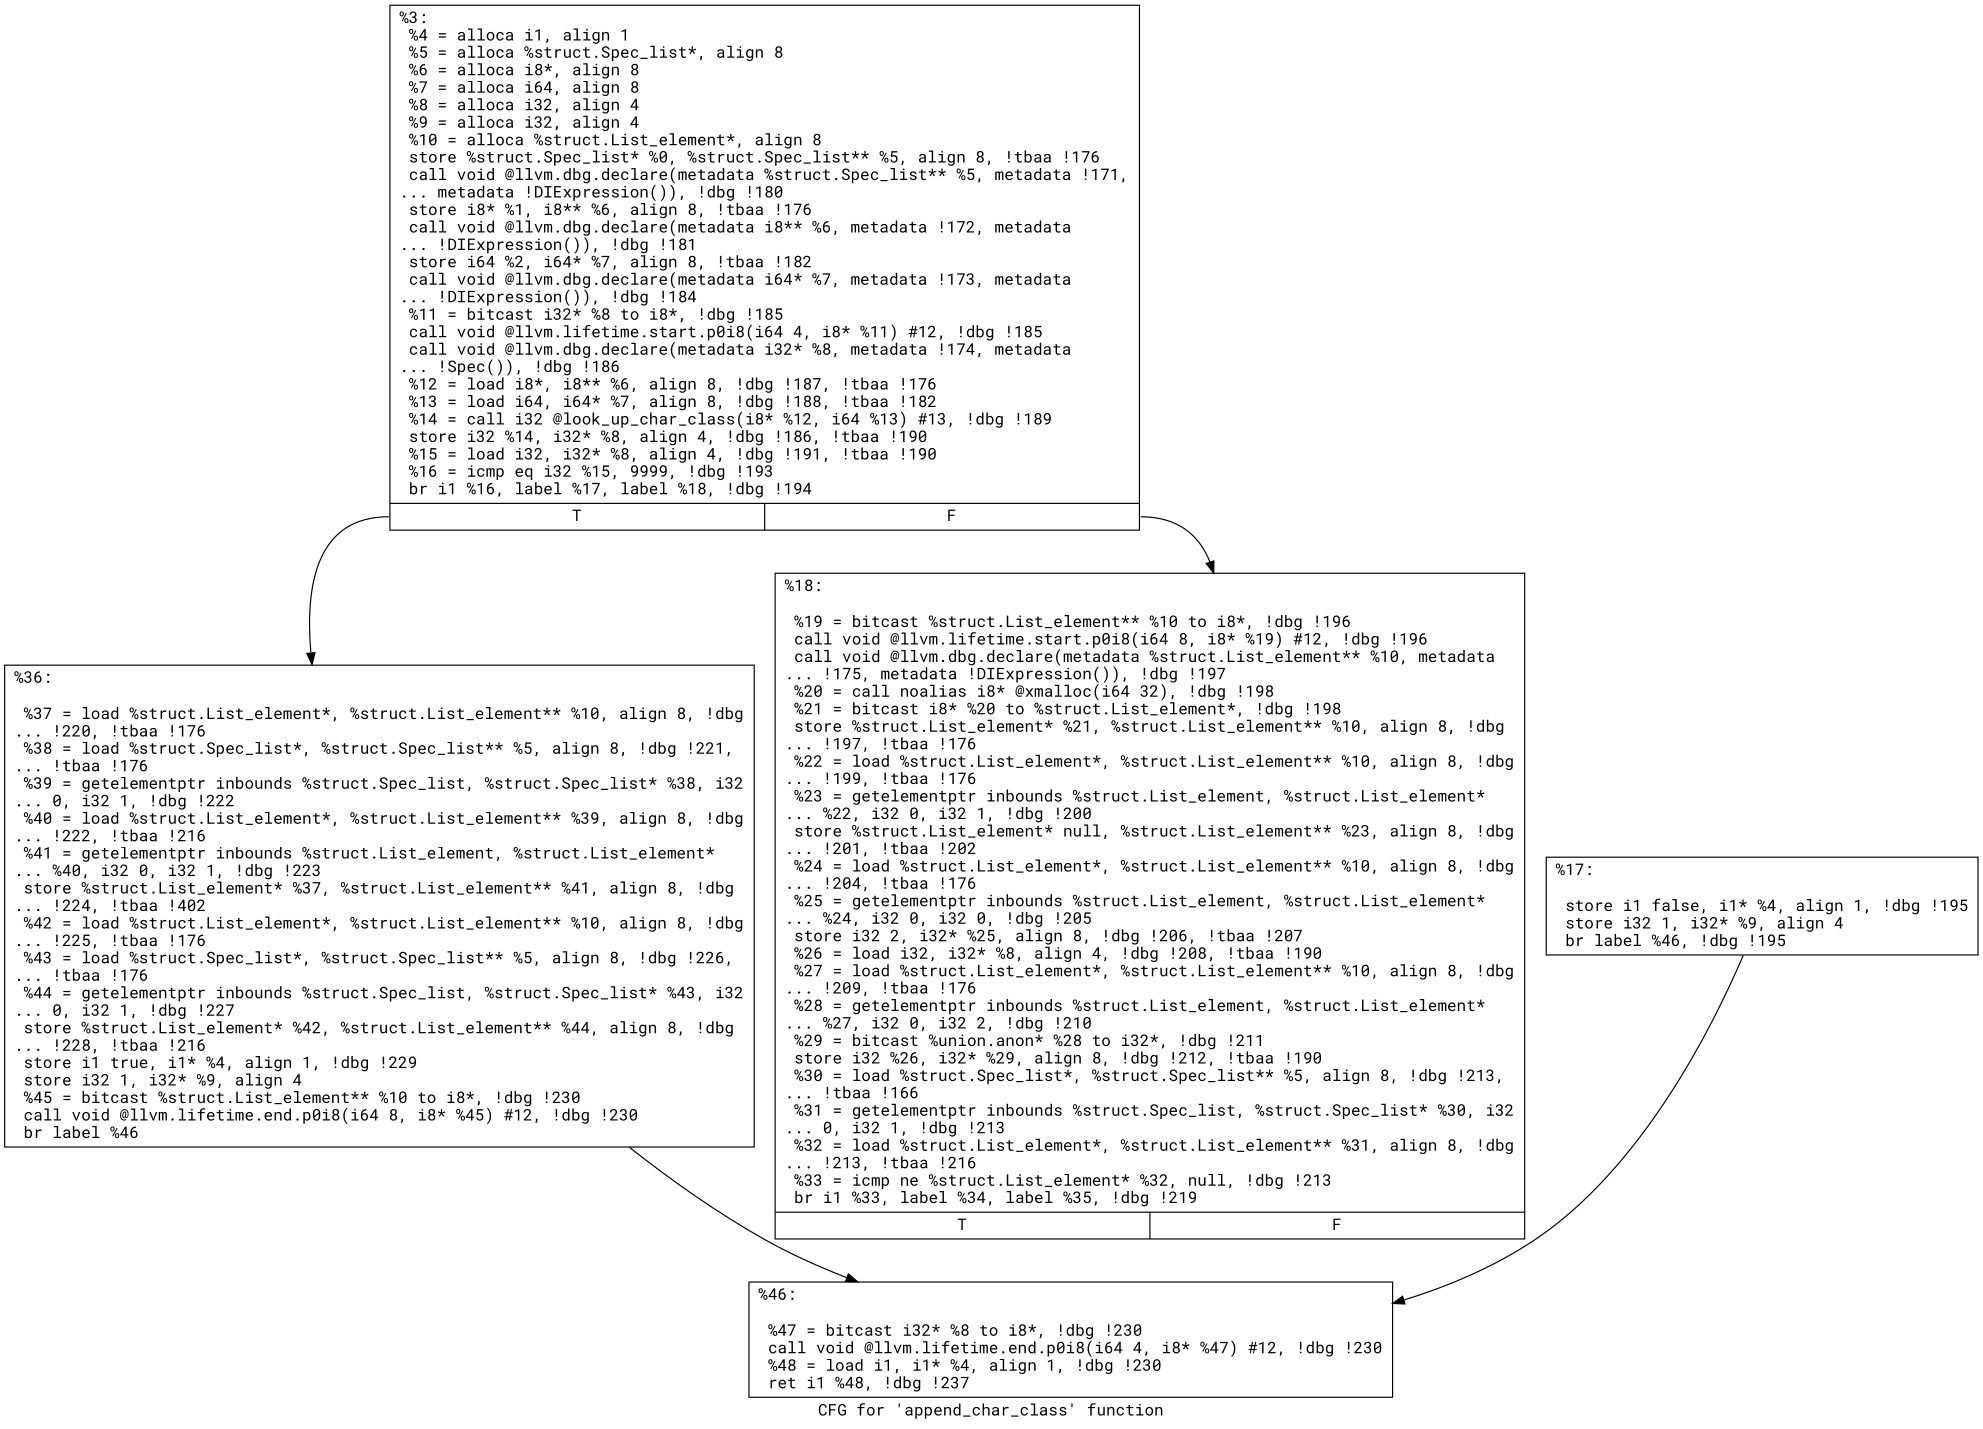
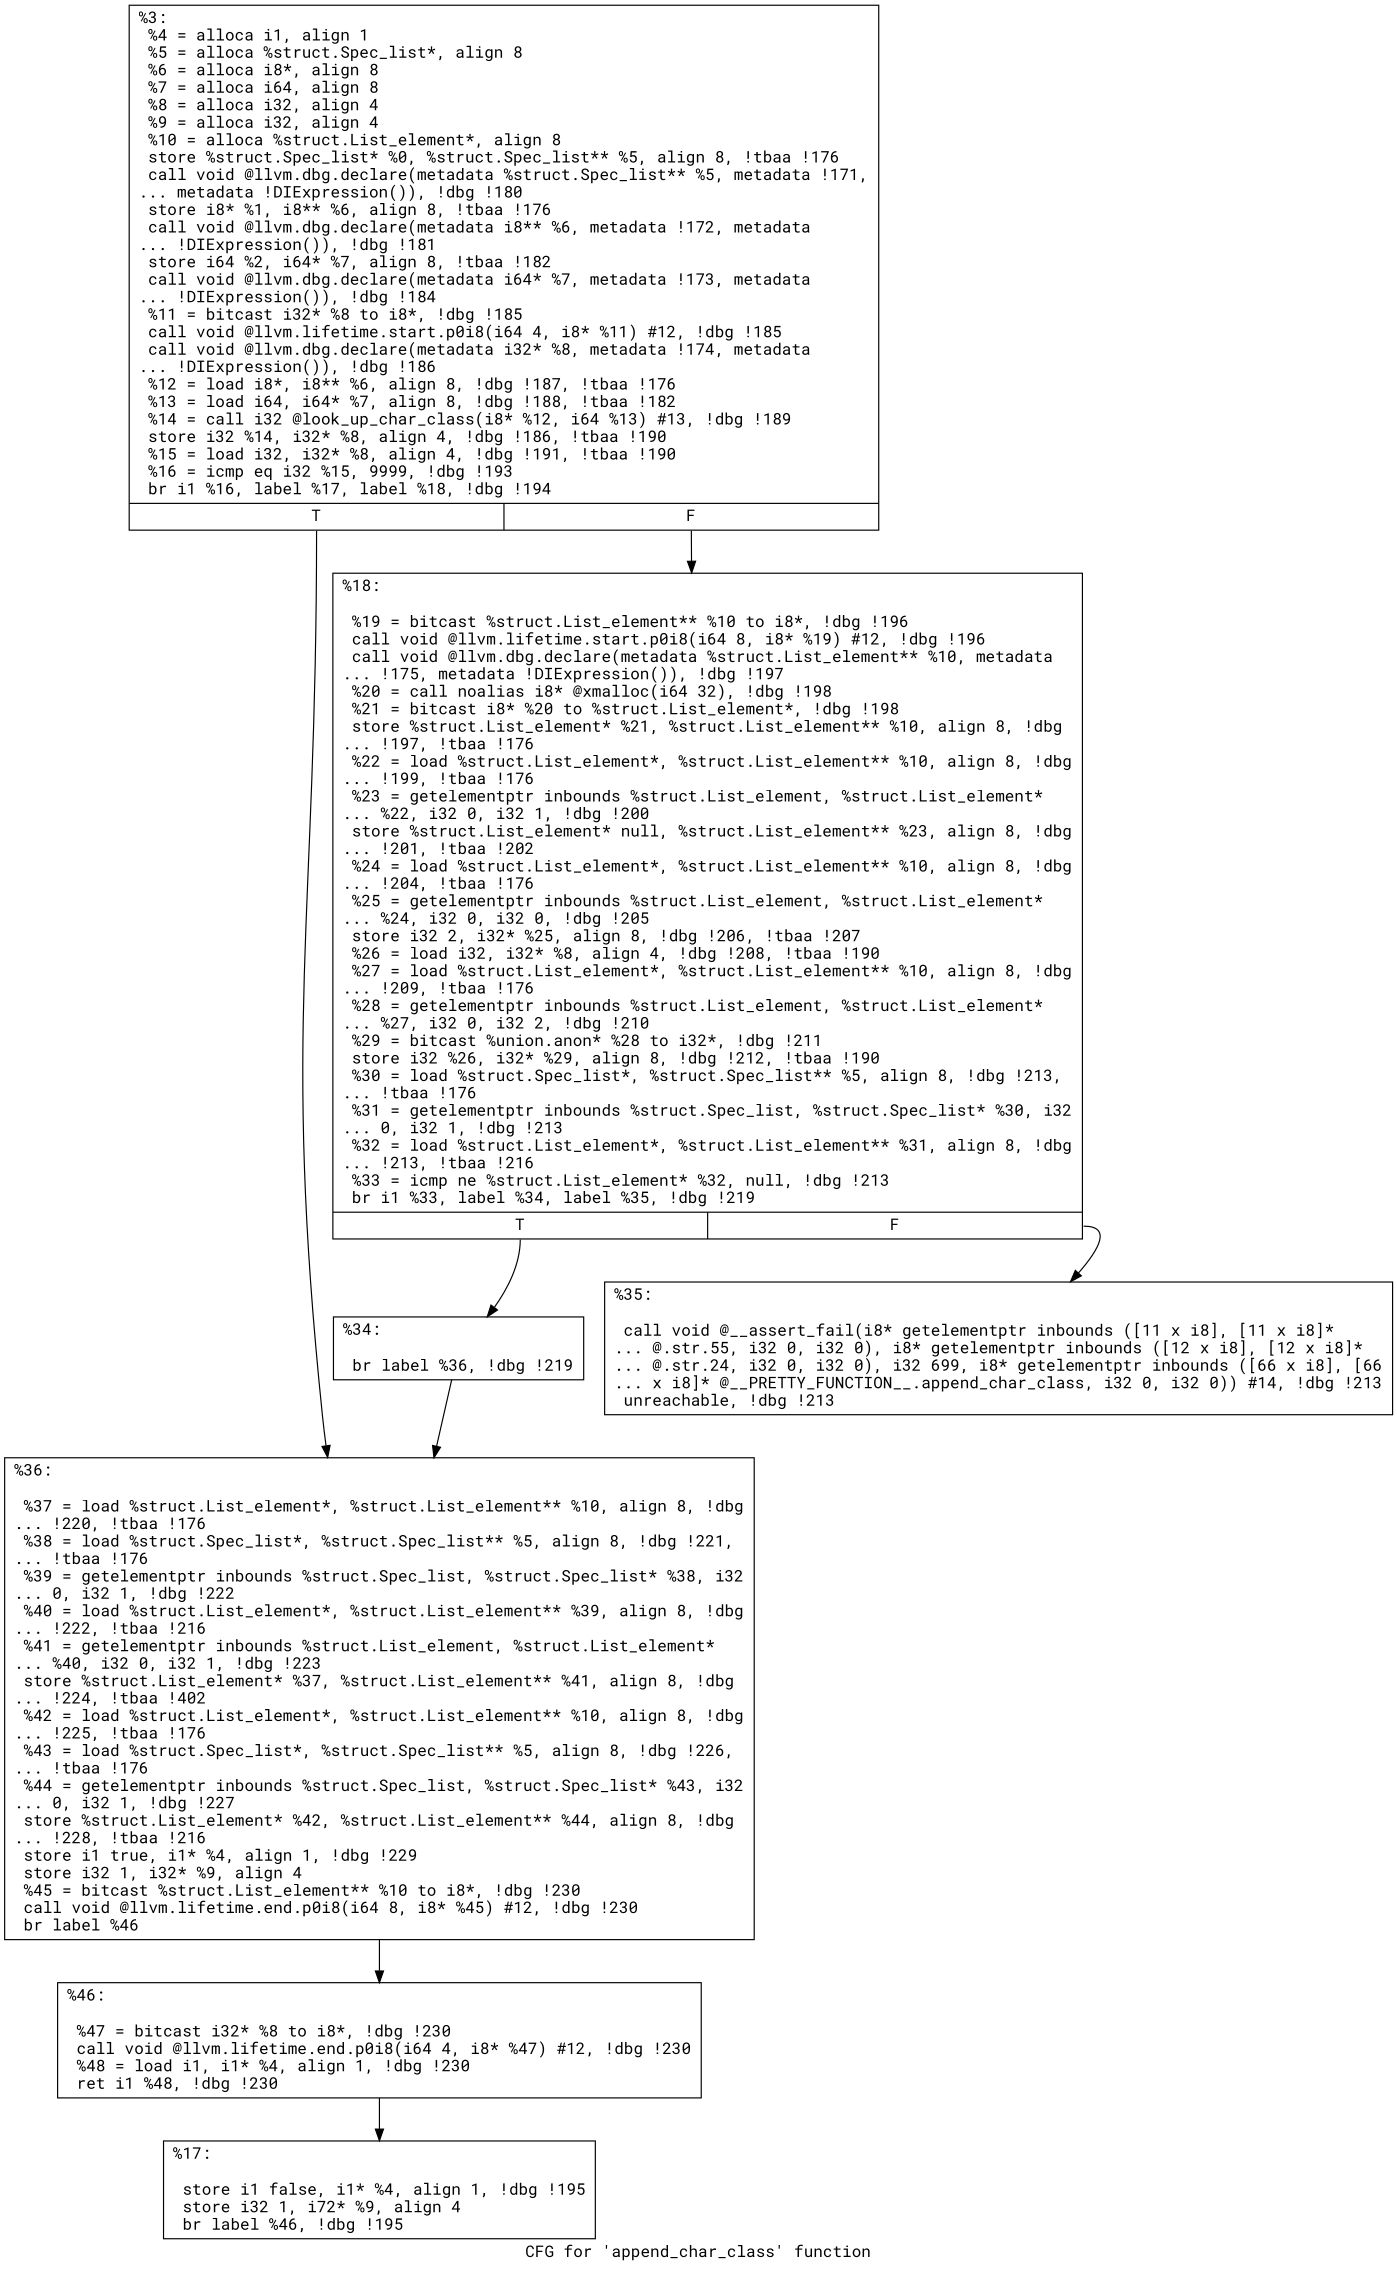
(510, 367) -> (287, 367)
(1700, 924) -> (317, 2207)
(852, 1093) -> (410, 1093)
(1614, 1169) -> (379, 2113)
none -> (459, 1348)
none -> (999, 1348)
(864, 1383) -> (173, 2084)
